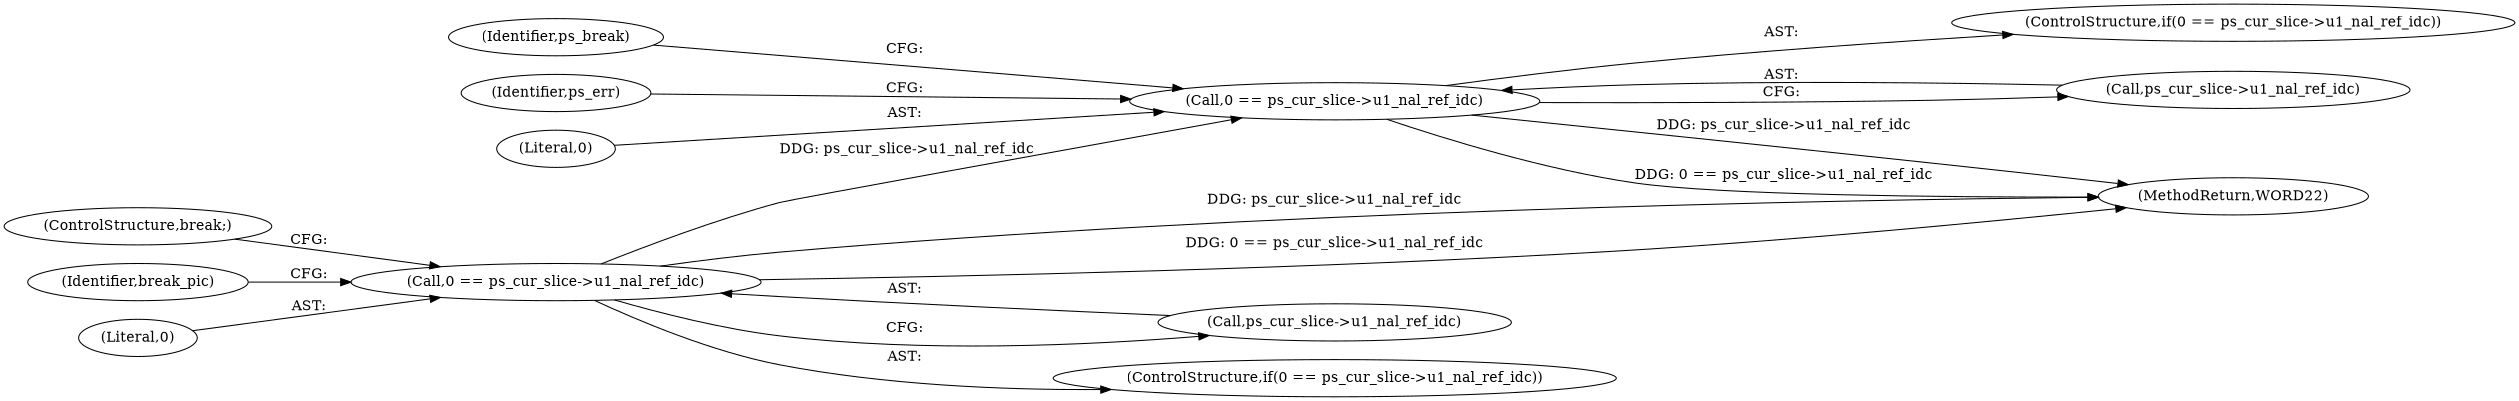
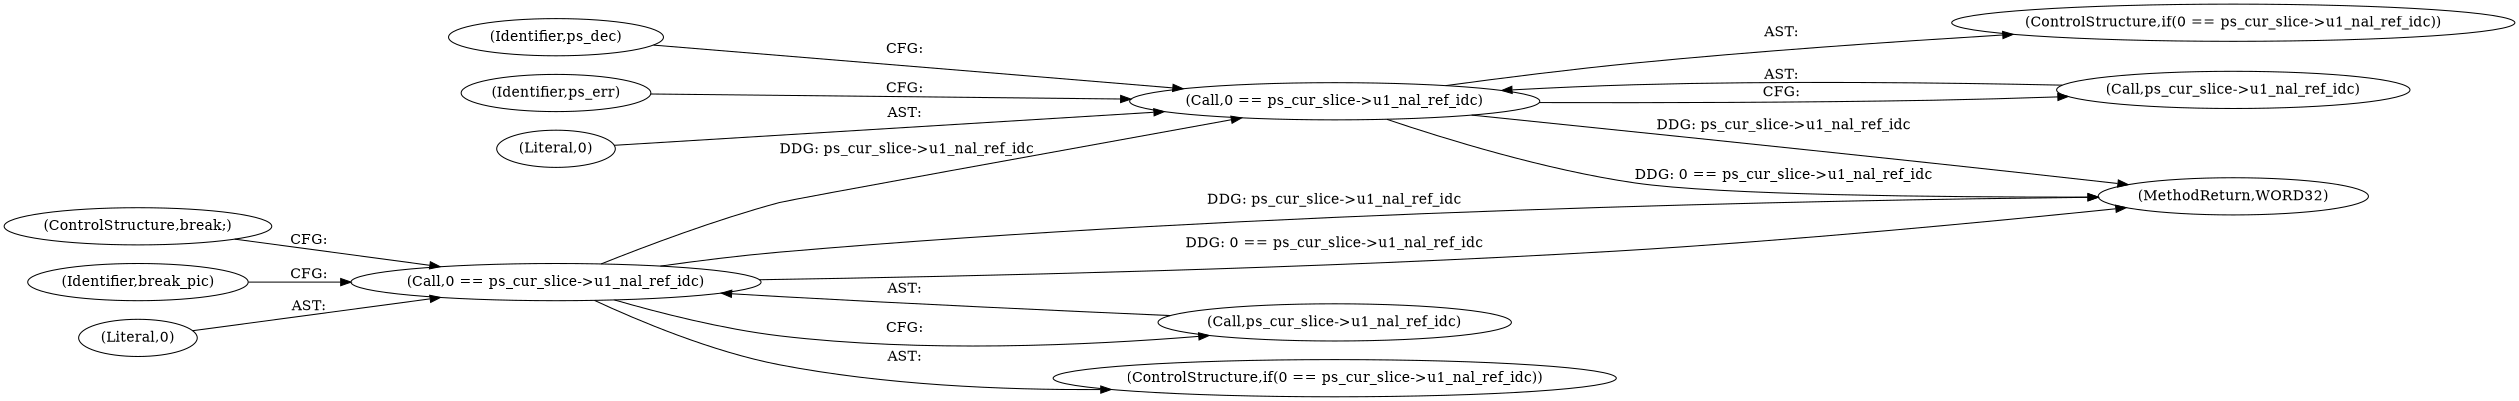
(556, 37) -> (556, 37)
(2233, 196) -> (2233, 196)
